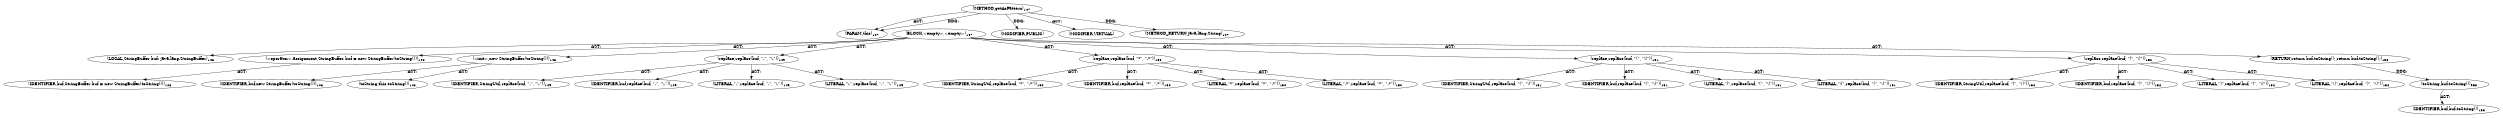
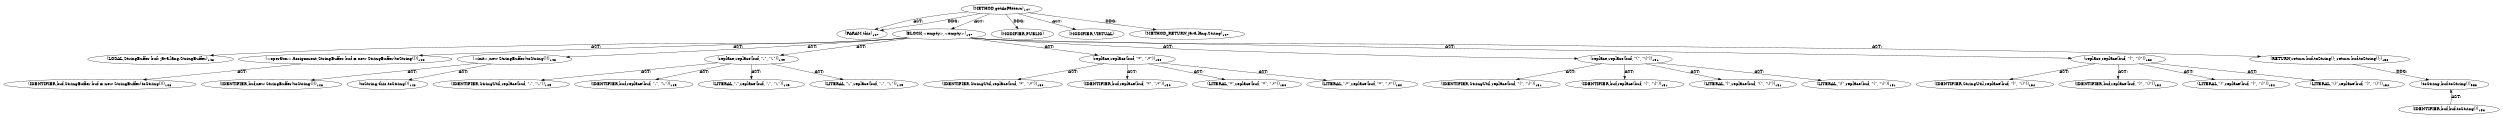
none -> (972, 21)
(2440, 95) -> (2452, 98)
